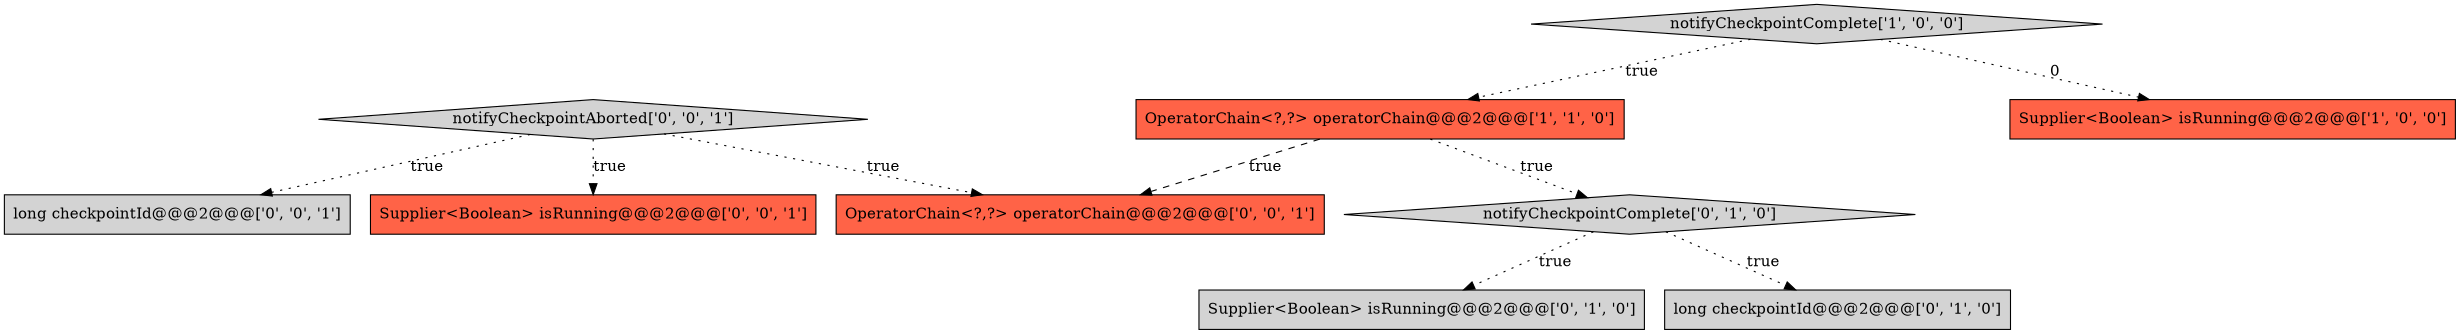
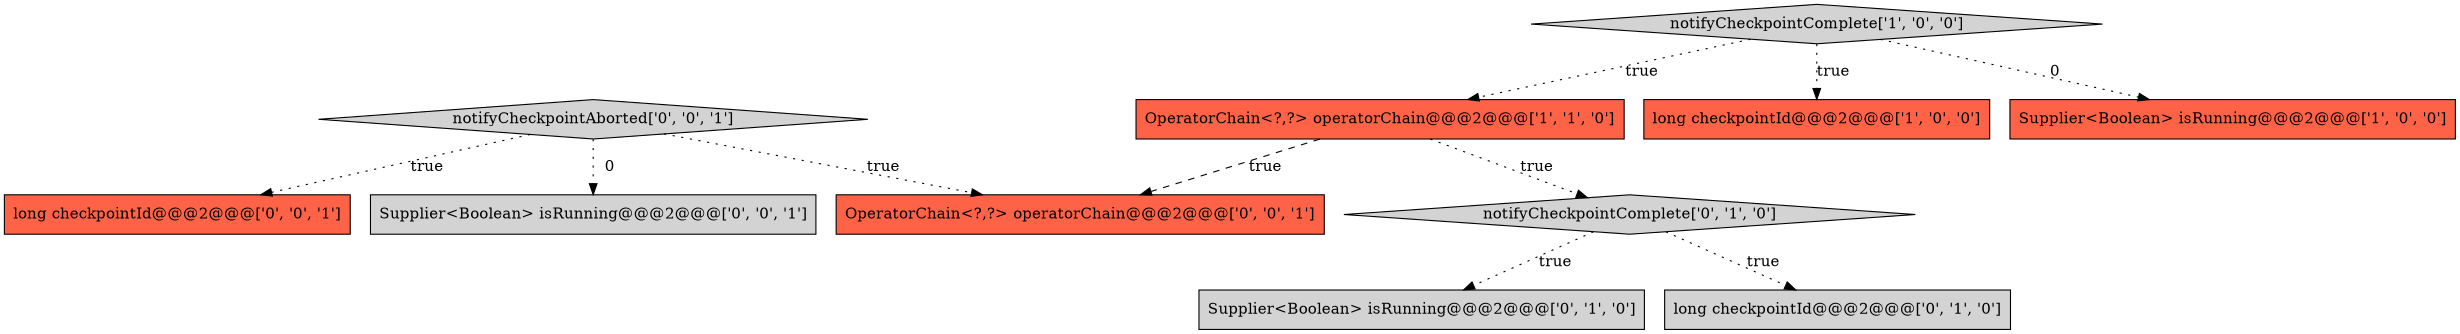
none -> (1817, 119)
(610, 167) -> (610, 167)
(177, 215) -> (177, 215)
(593, 215) -> (593, 215)
